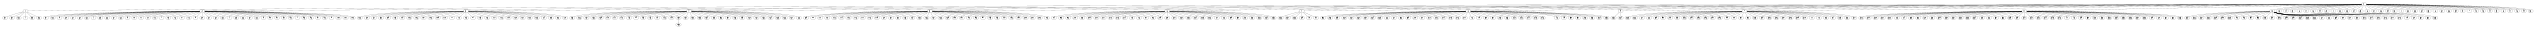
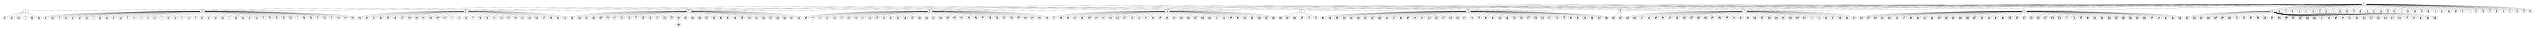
none -> (1550, 18)
